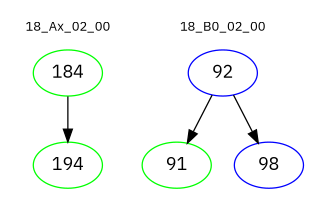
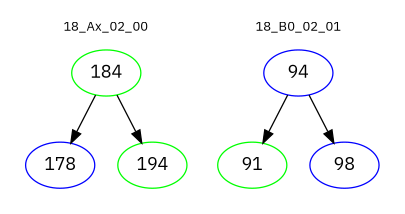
(223, 28) -> (298, 28)
(223, 73) -> (298, 73)
none -> (60, 165)
